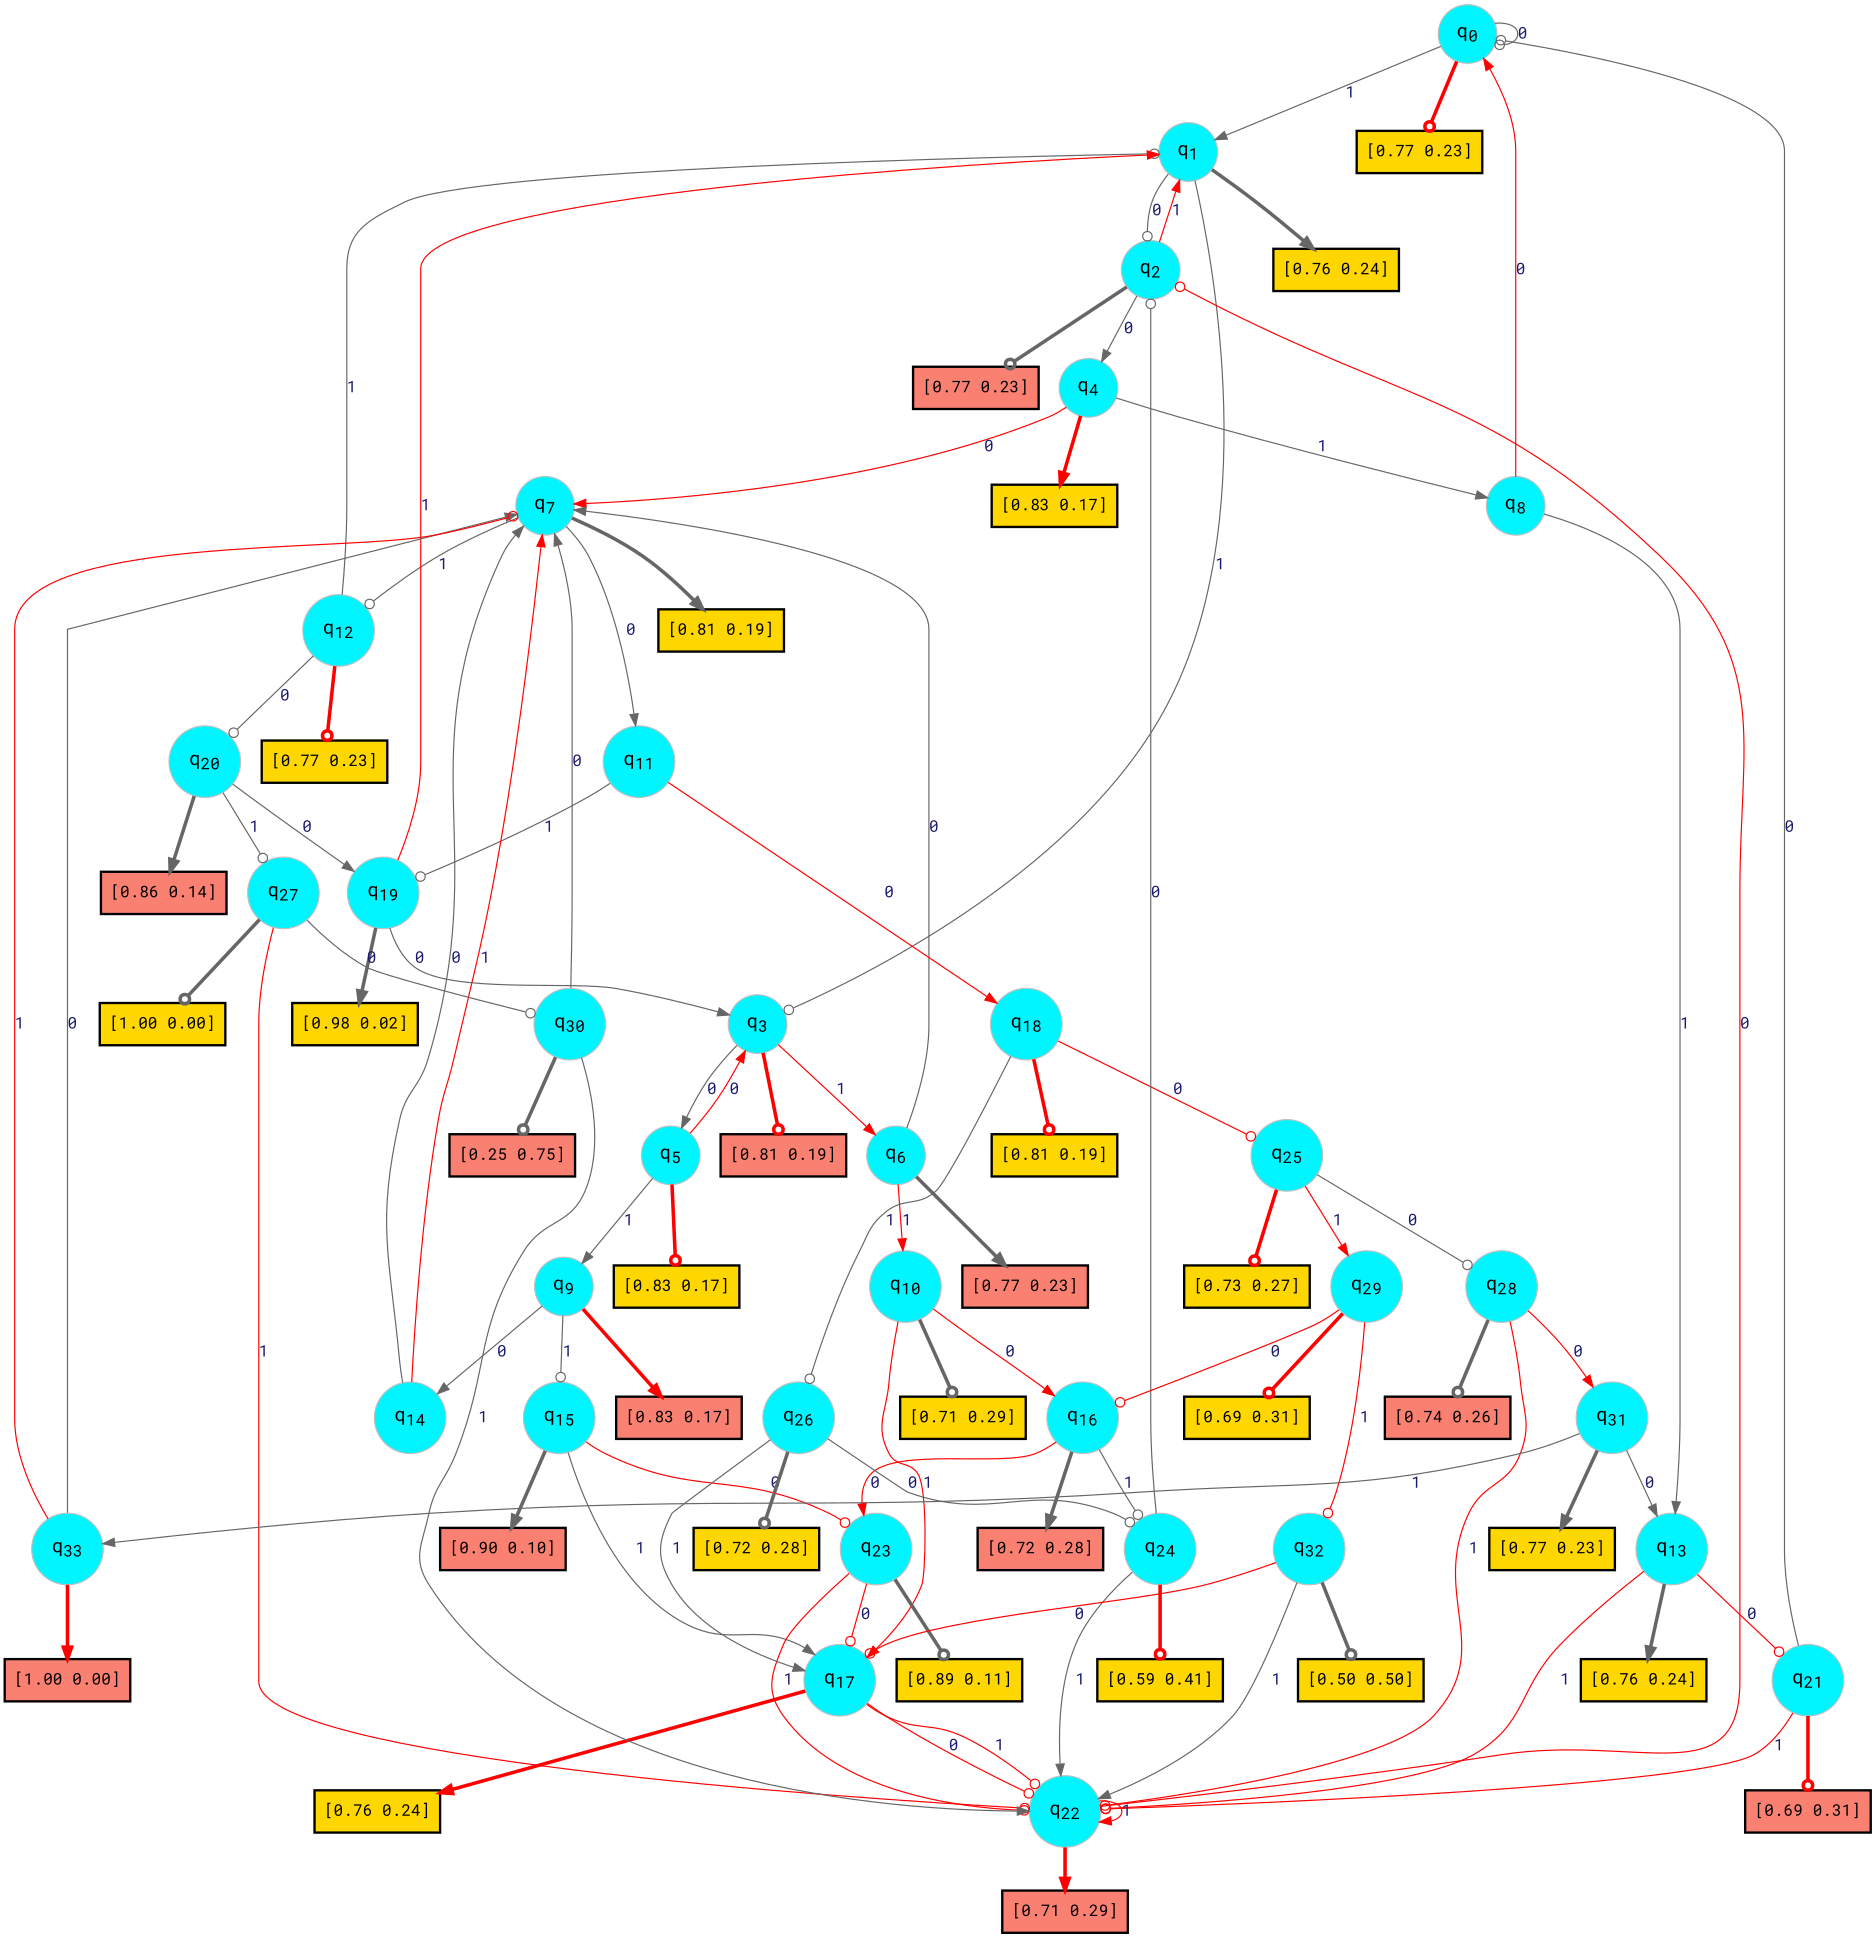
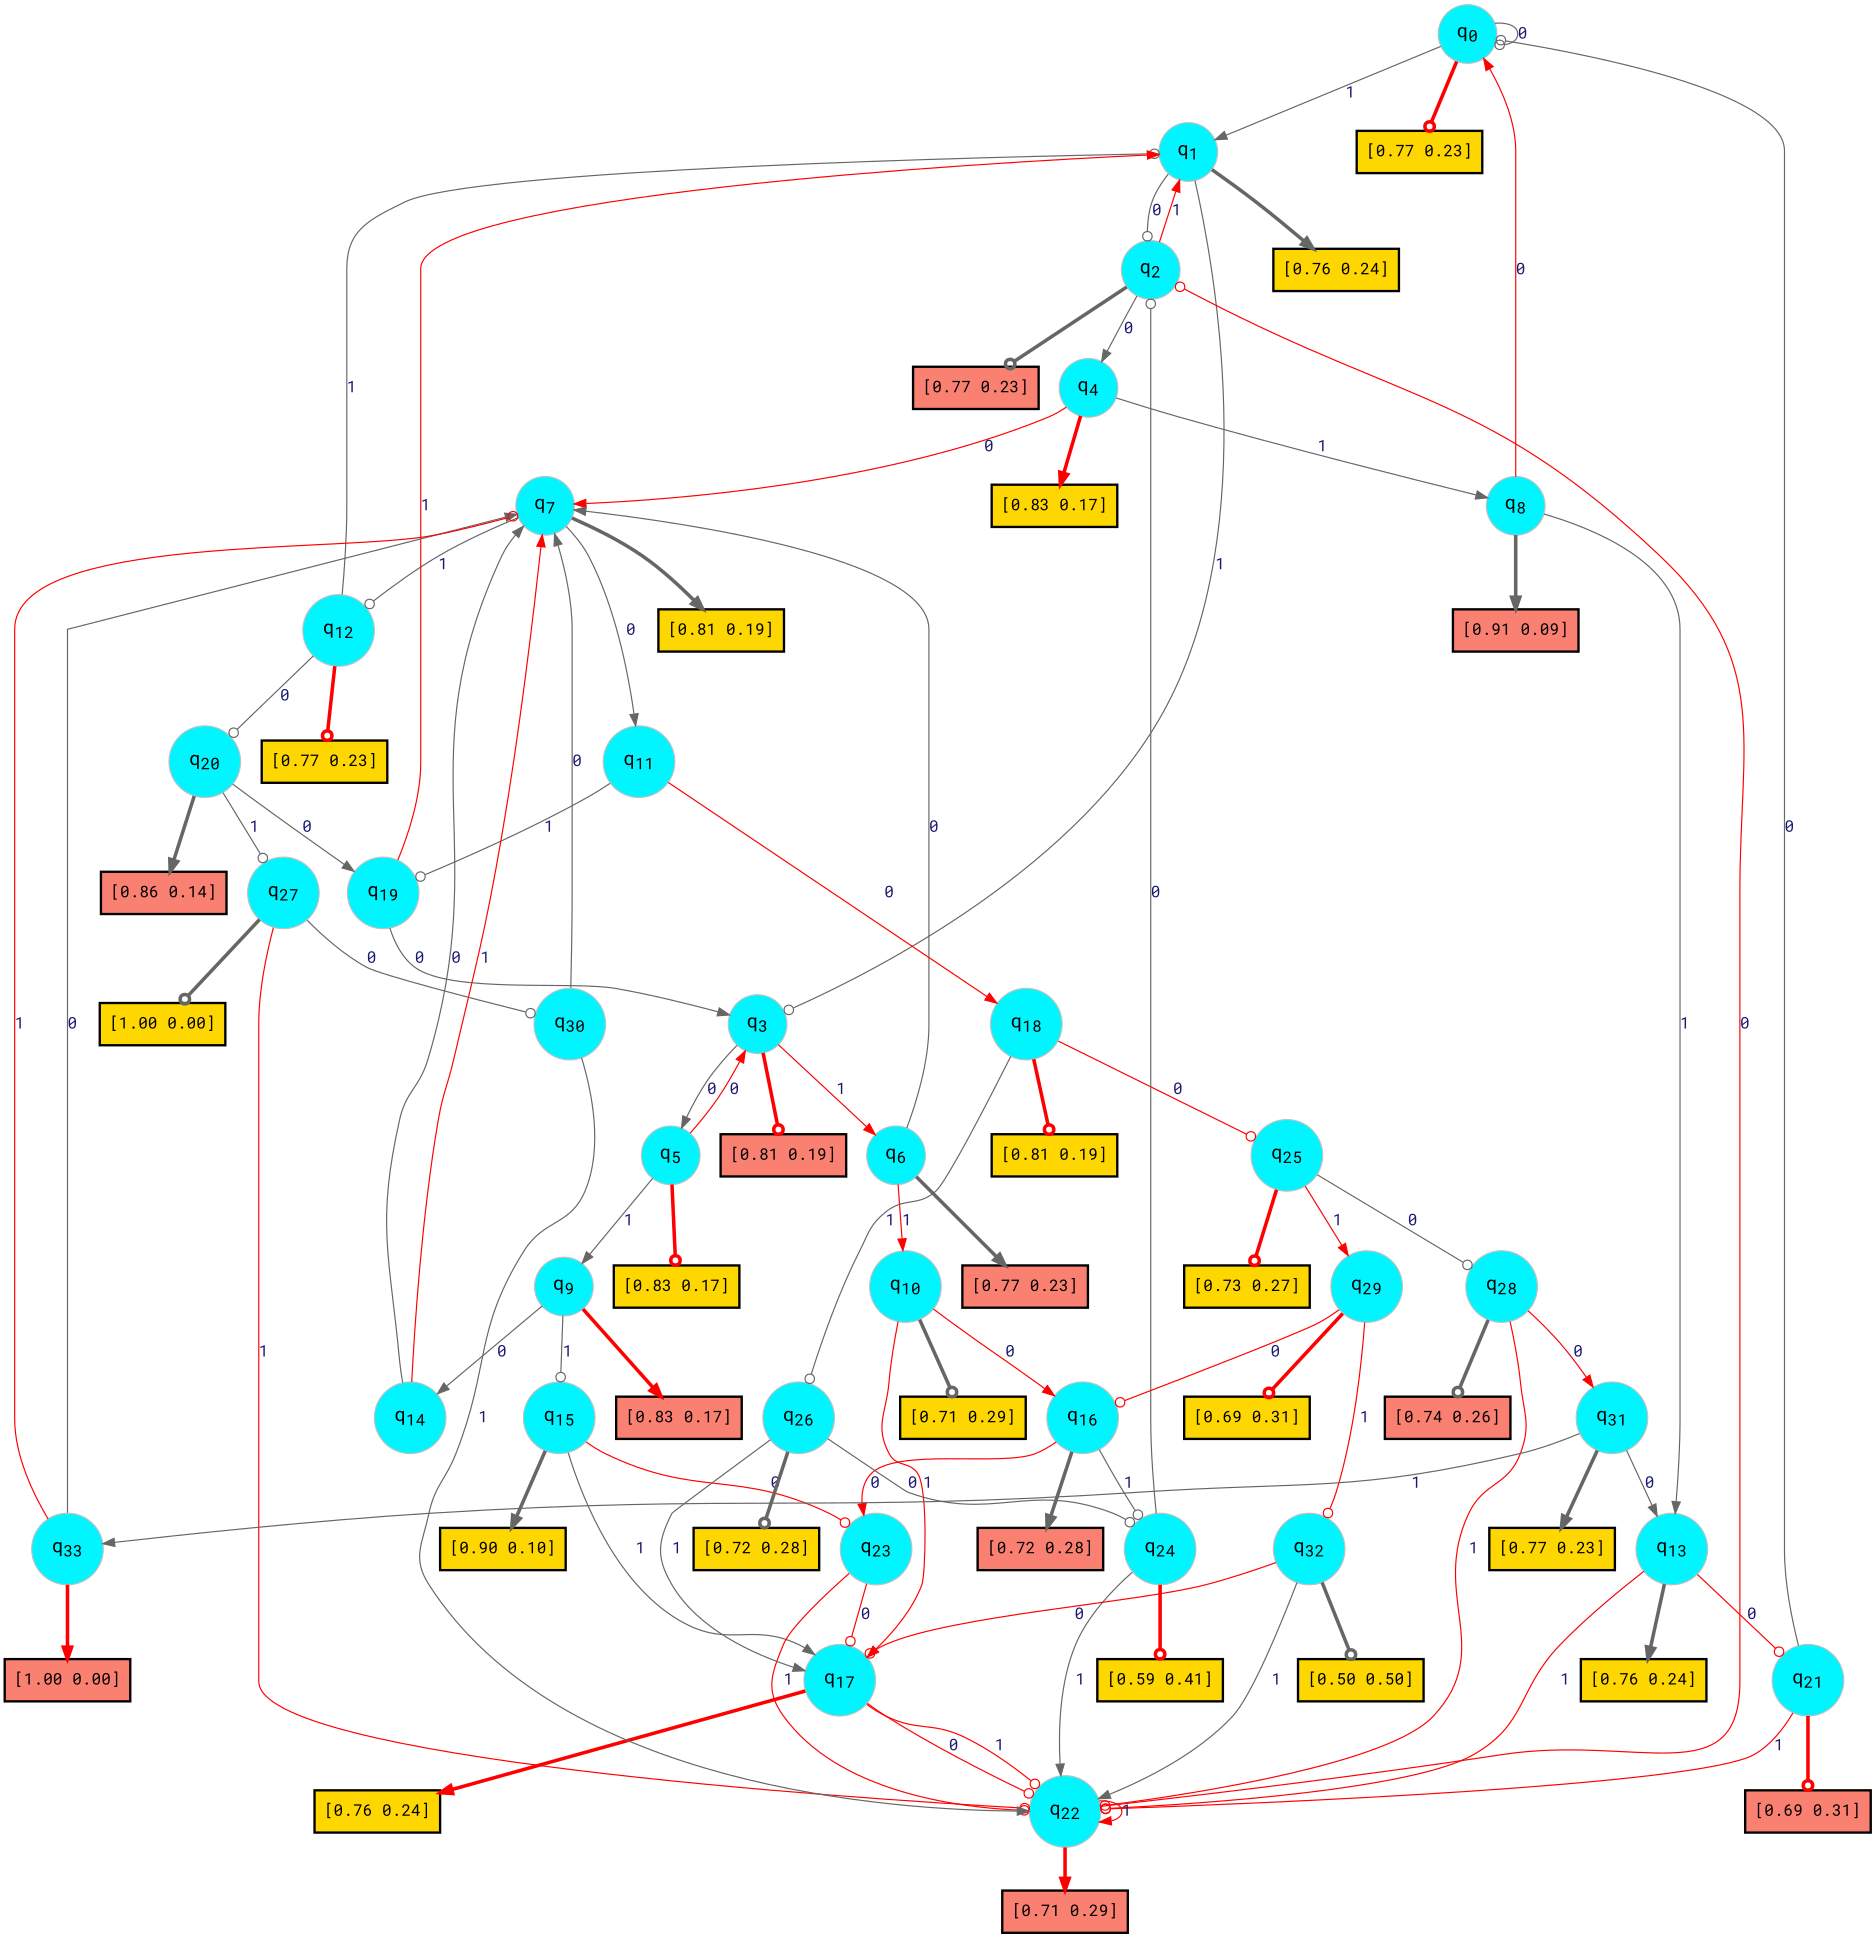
none -> (1516, 630)
(355, 1024) -> none
(512, 1155) -> none
(503, 1549) -> (503, 1549)
(959, 1680) -> none
